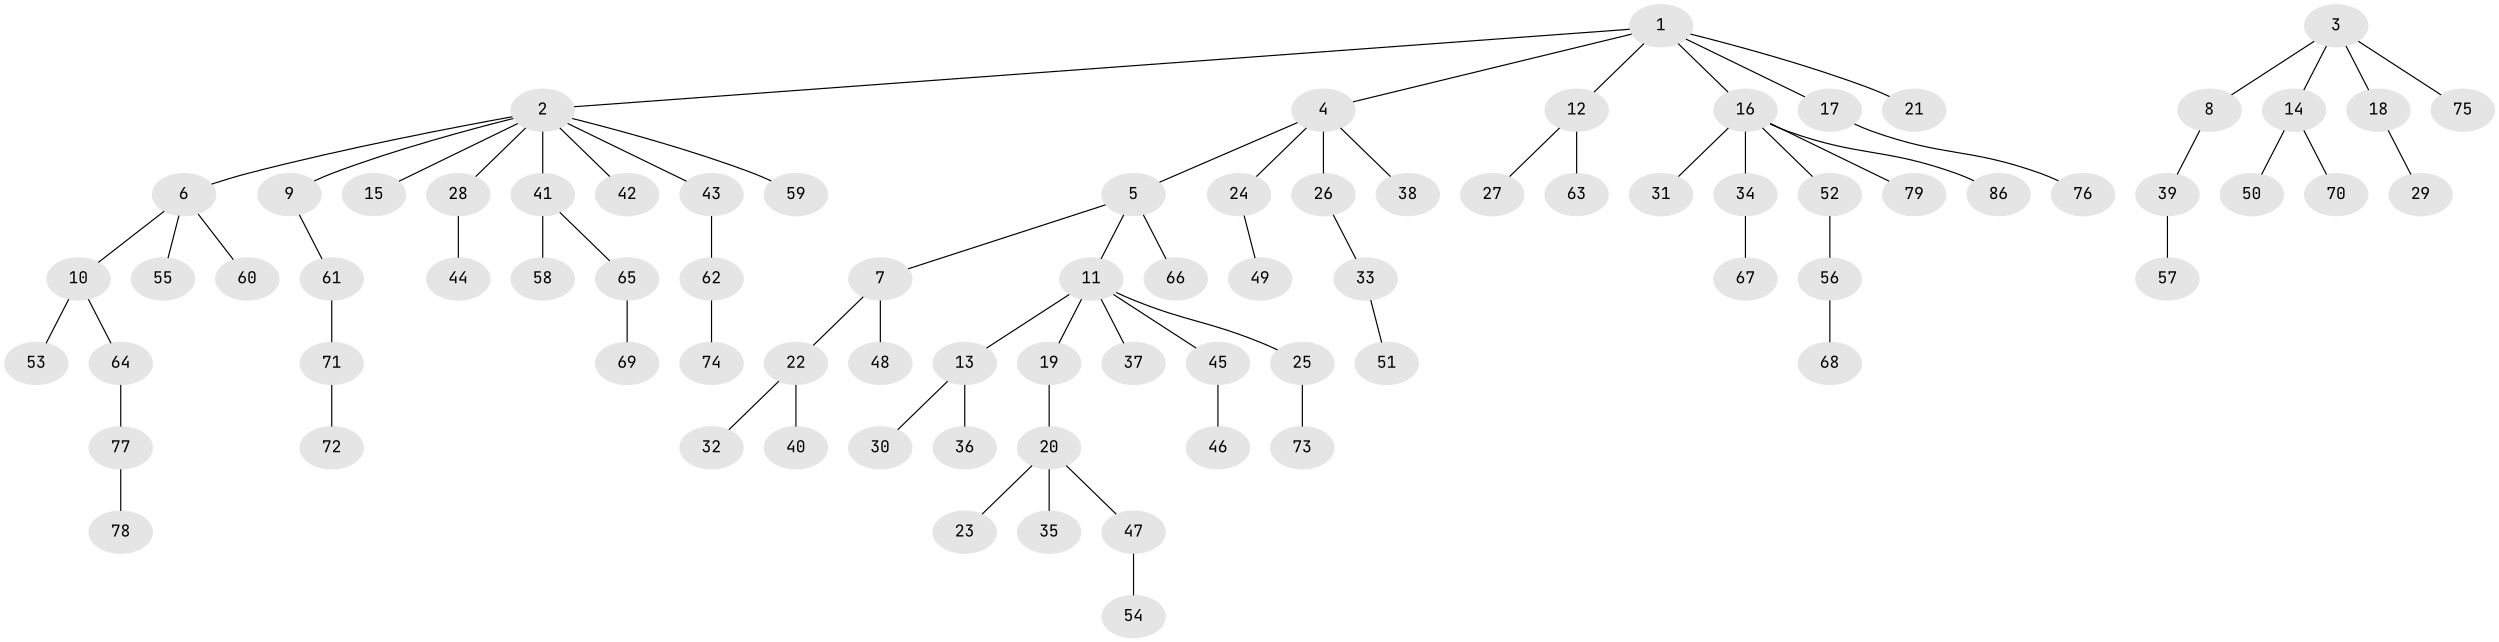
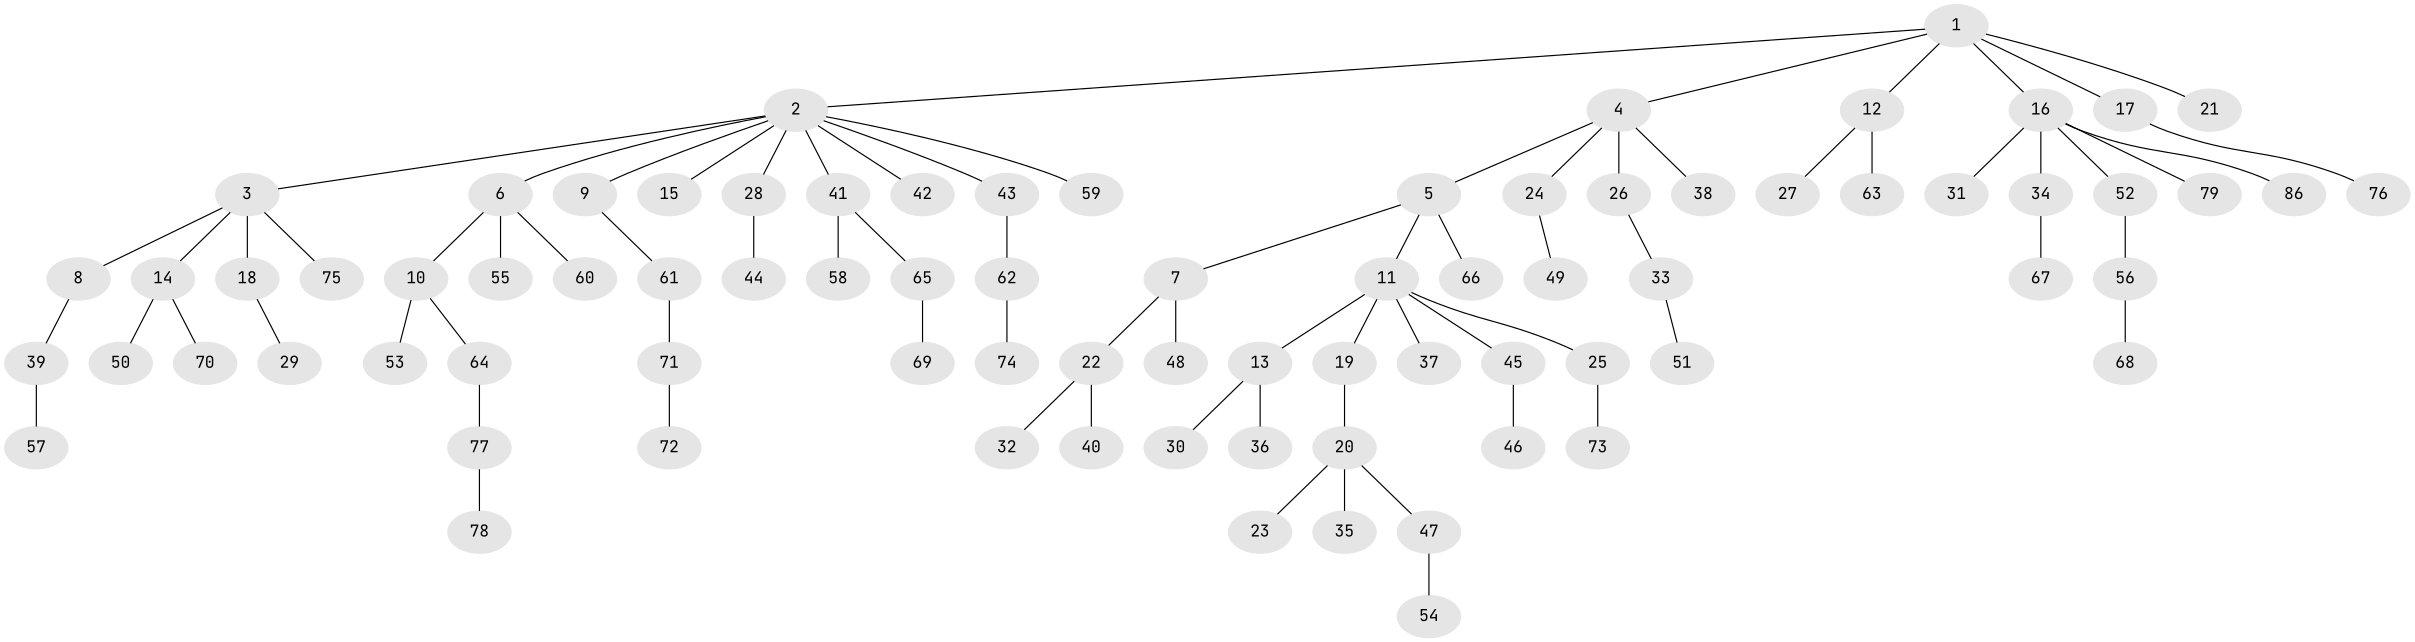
none -> (522, 152)
